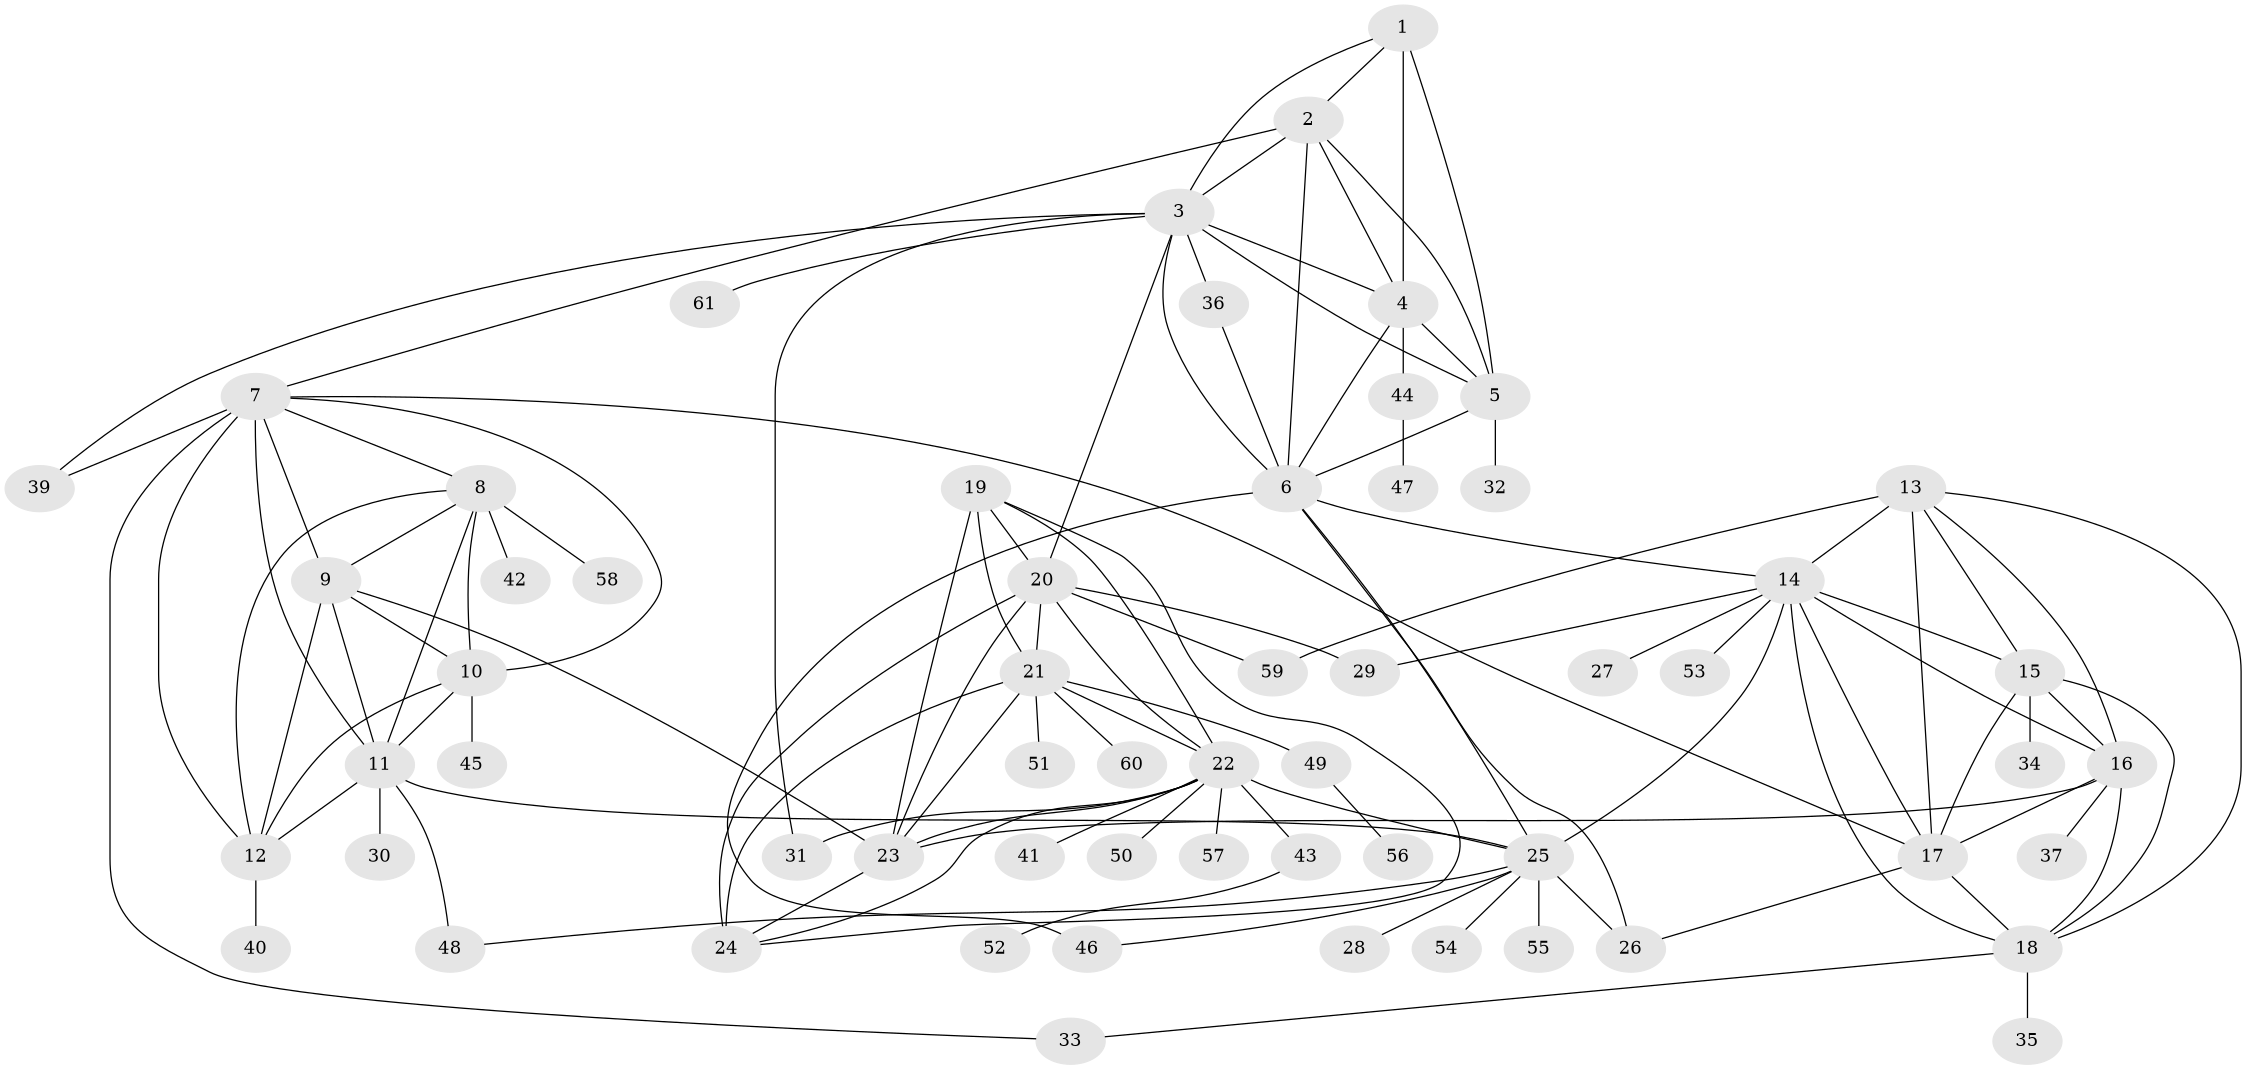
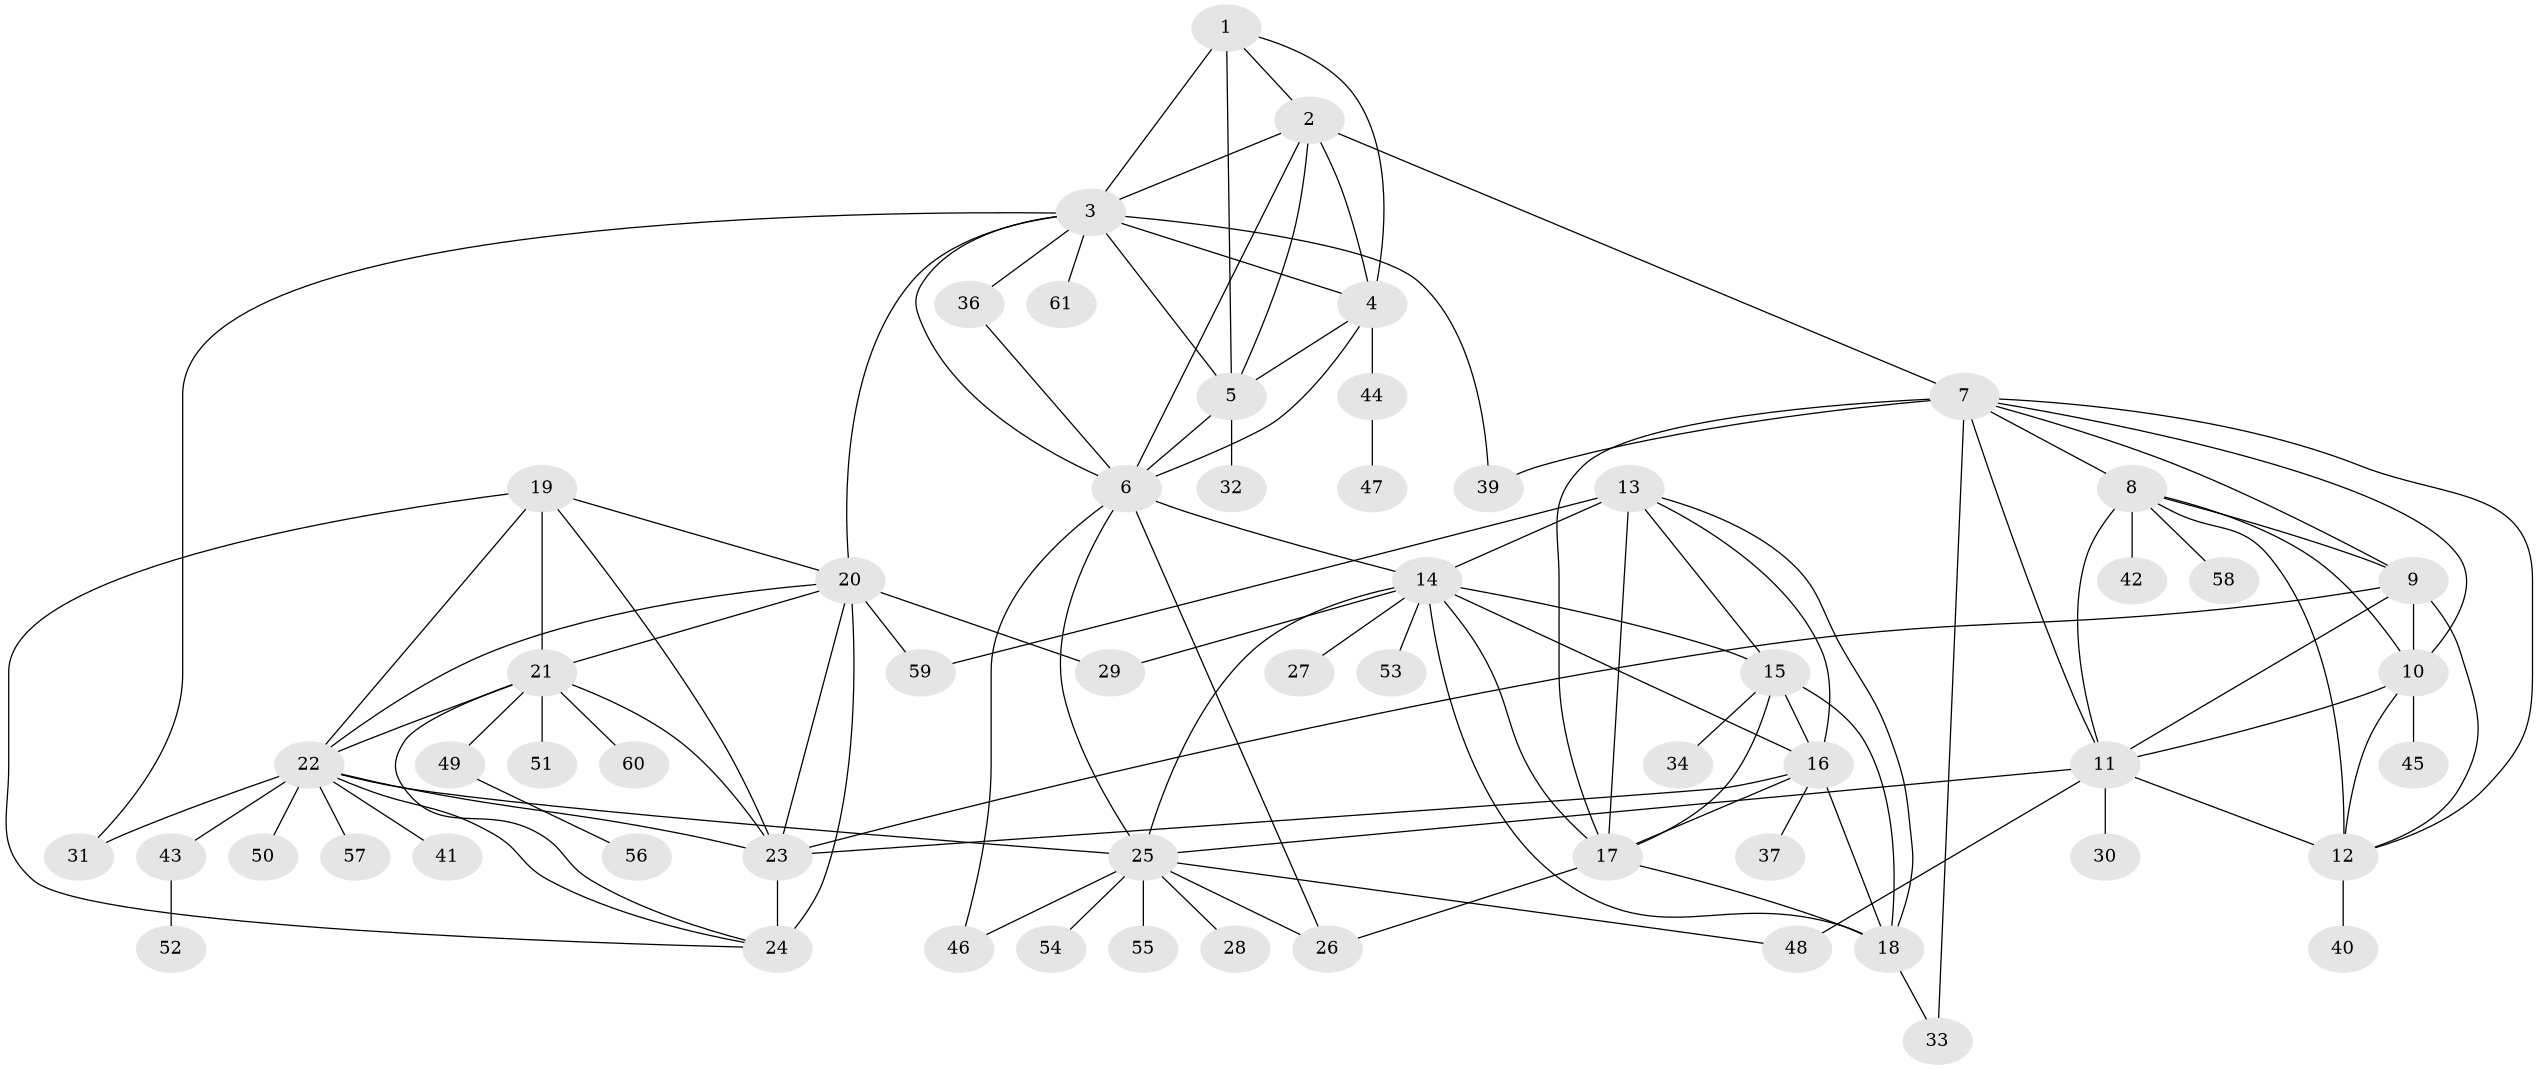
(2027, 1041) -> none
